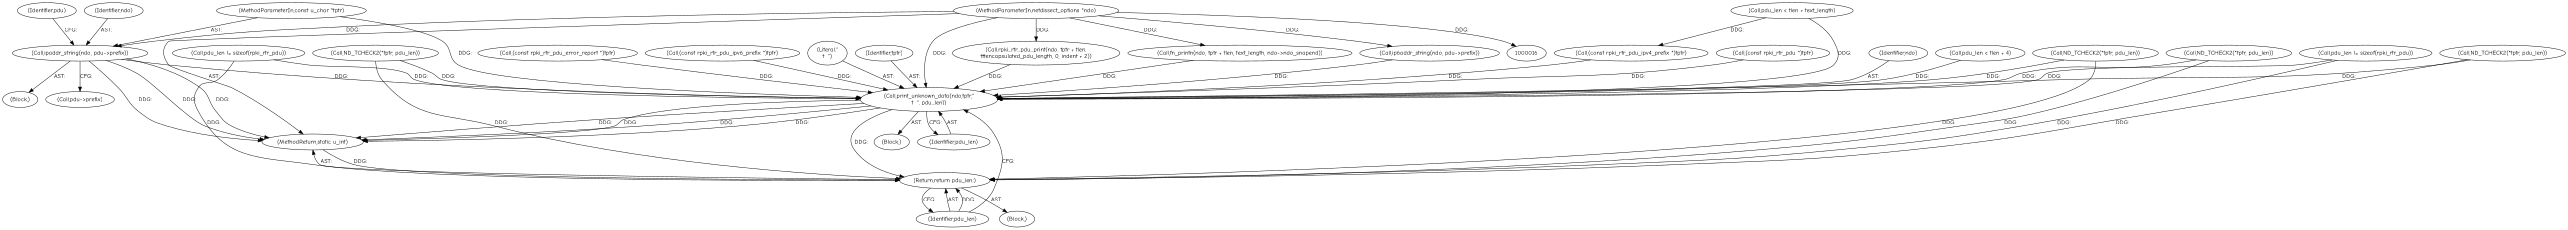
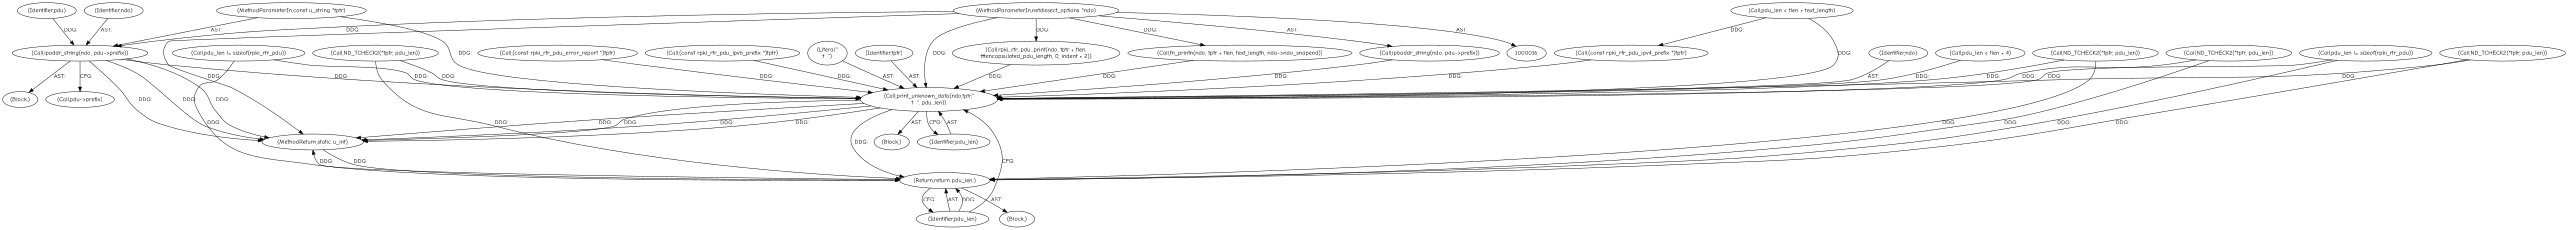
(291, 11) -> (291, 11)
(72, 30) -> (72, 30)
(1294, 30) -> (1294, 30)
(1463, 30) -> (1463, 30)
(1773, 53) -> none
(215, 76) -> (215, 76)
(327, 161) -> (327, 161)
